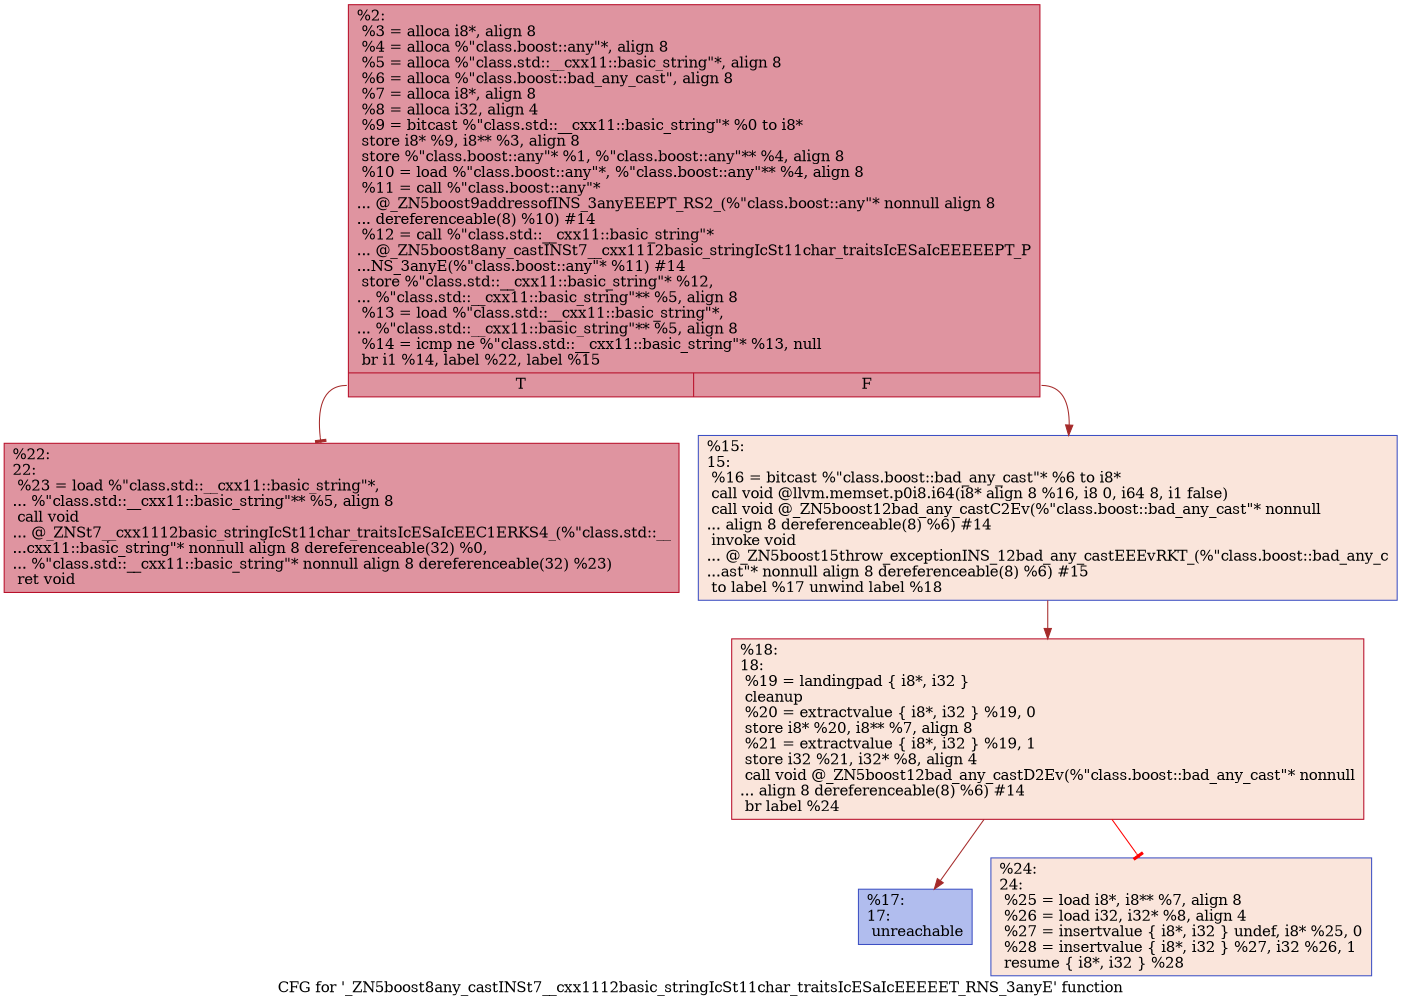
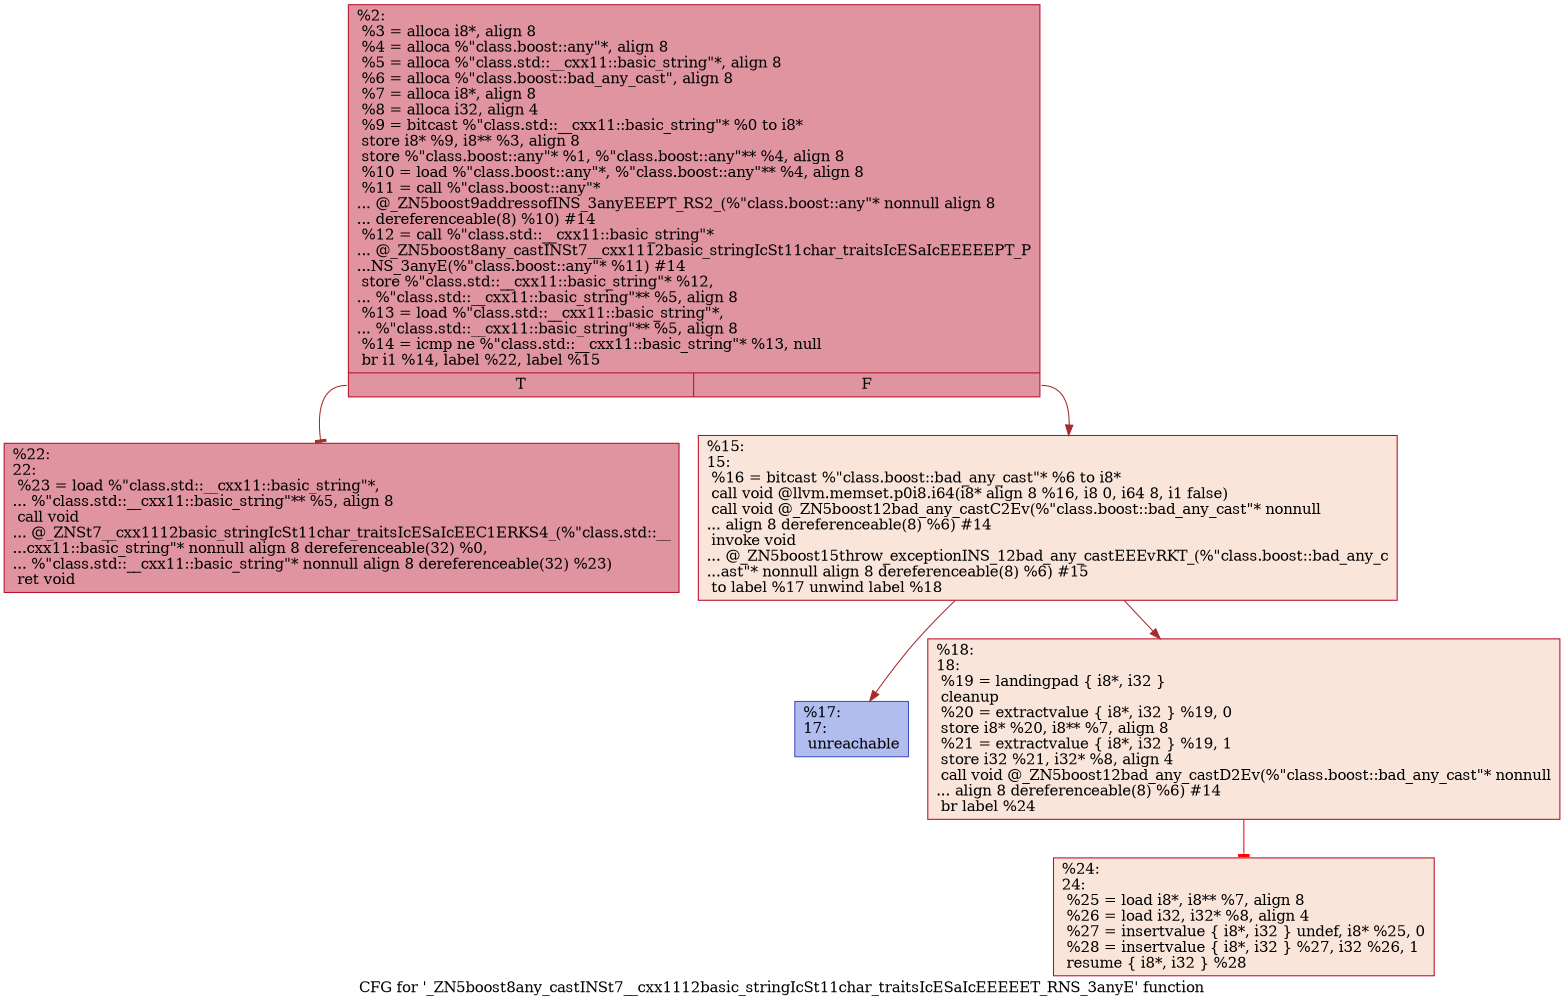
(1048, 518) -> (1048, 518)
(962, 850) -> (913, 644)
(1181, 917) -> (1244, 917)
